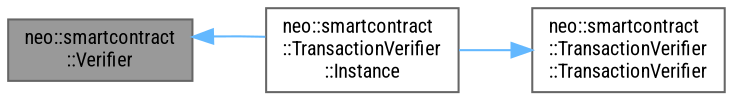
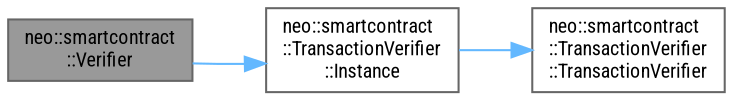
(239, 36) -> (218, 64)
